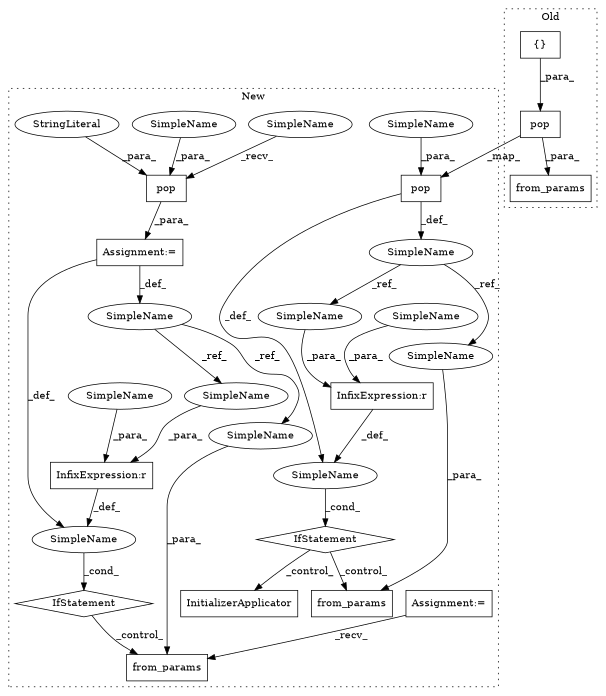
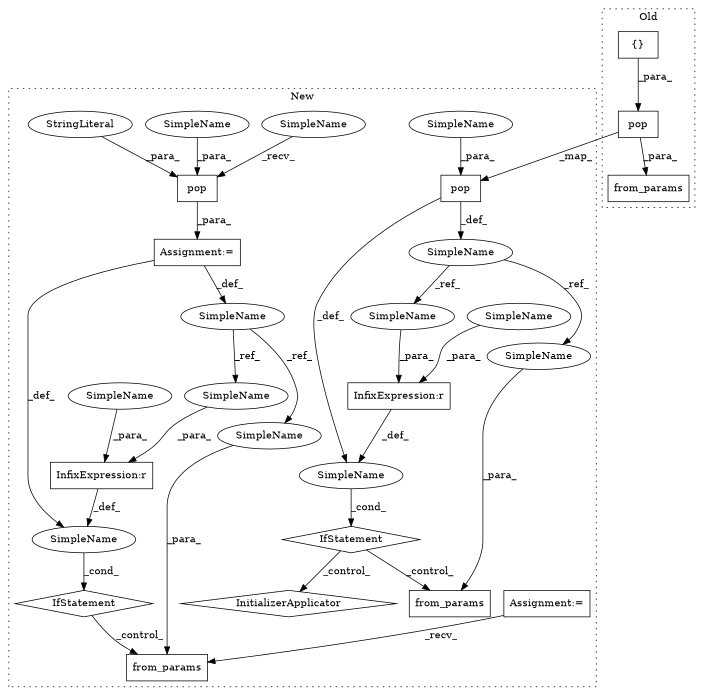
(239, 604) -> (289, 604)
